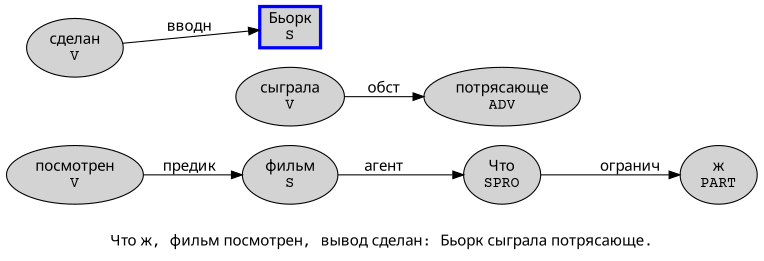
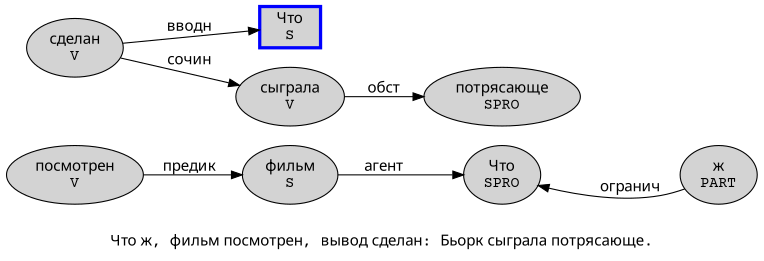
(290, 27) -> (290, 27)
none -> (175, 70)
(502, 97) -> (502, 97)
(605, 175) -> (617, 198)
